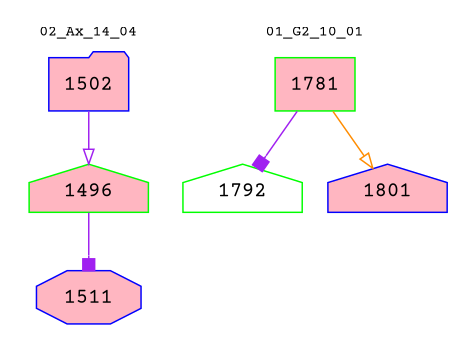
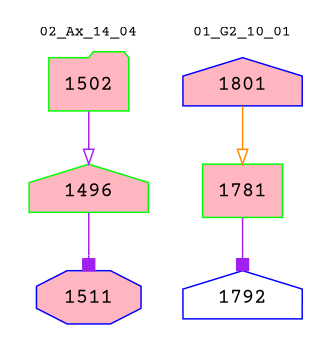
(89, 84) -> (89, 84)
(349, 134) -> (243, 128)
(243, 191) -> (243, 297)
